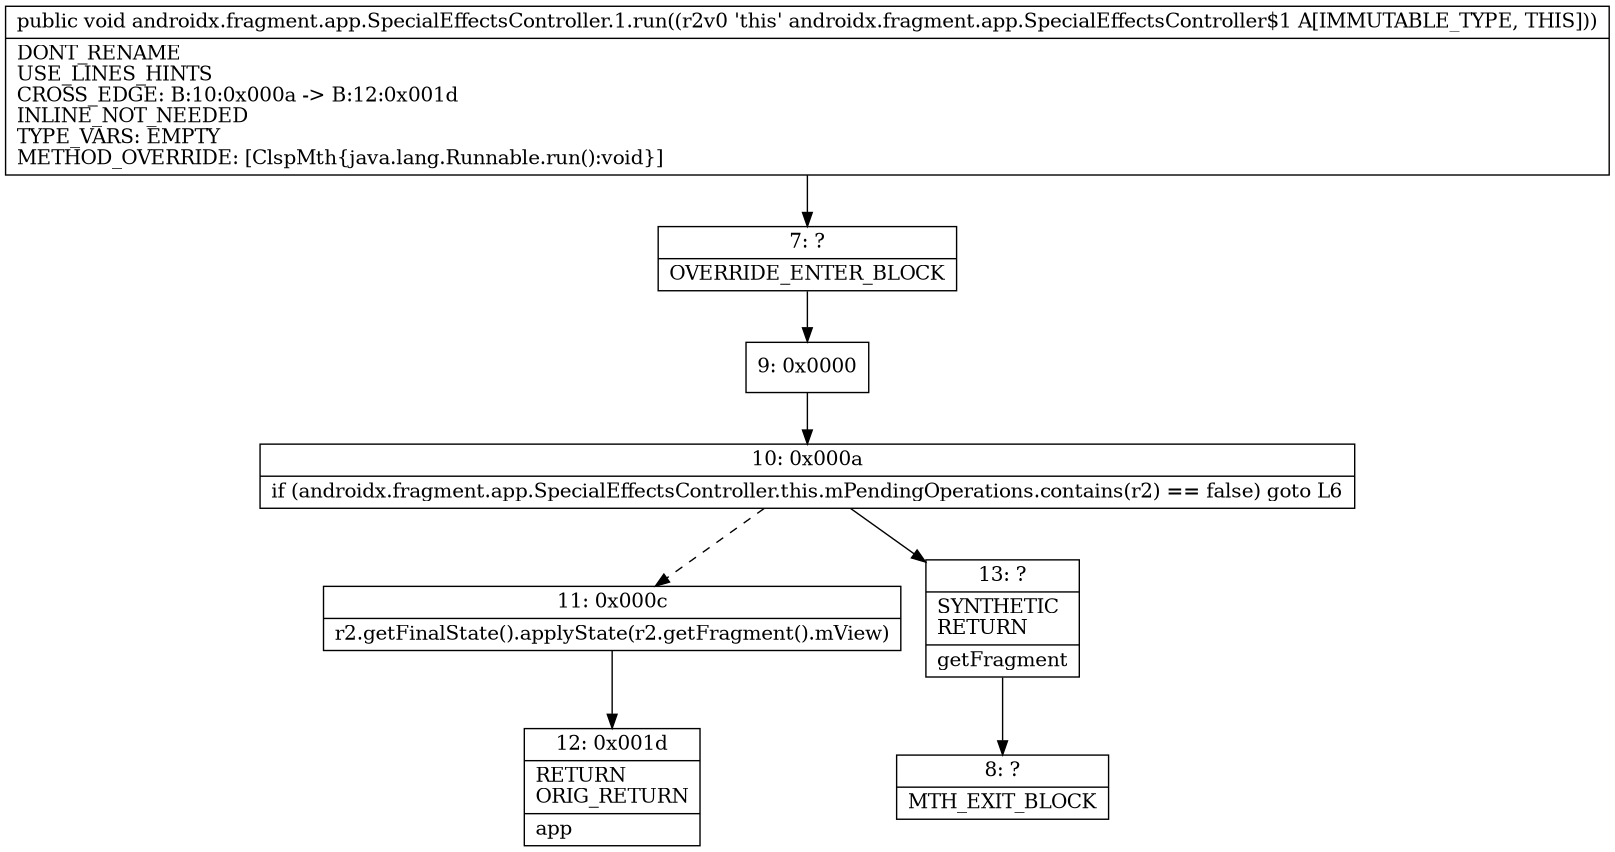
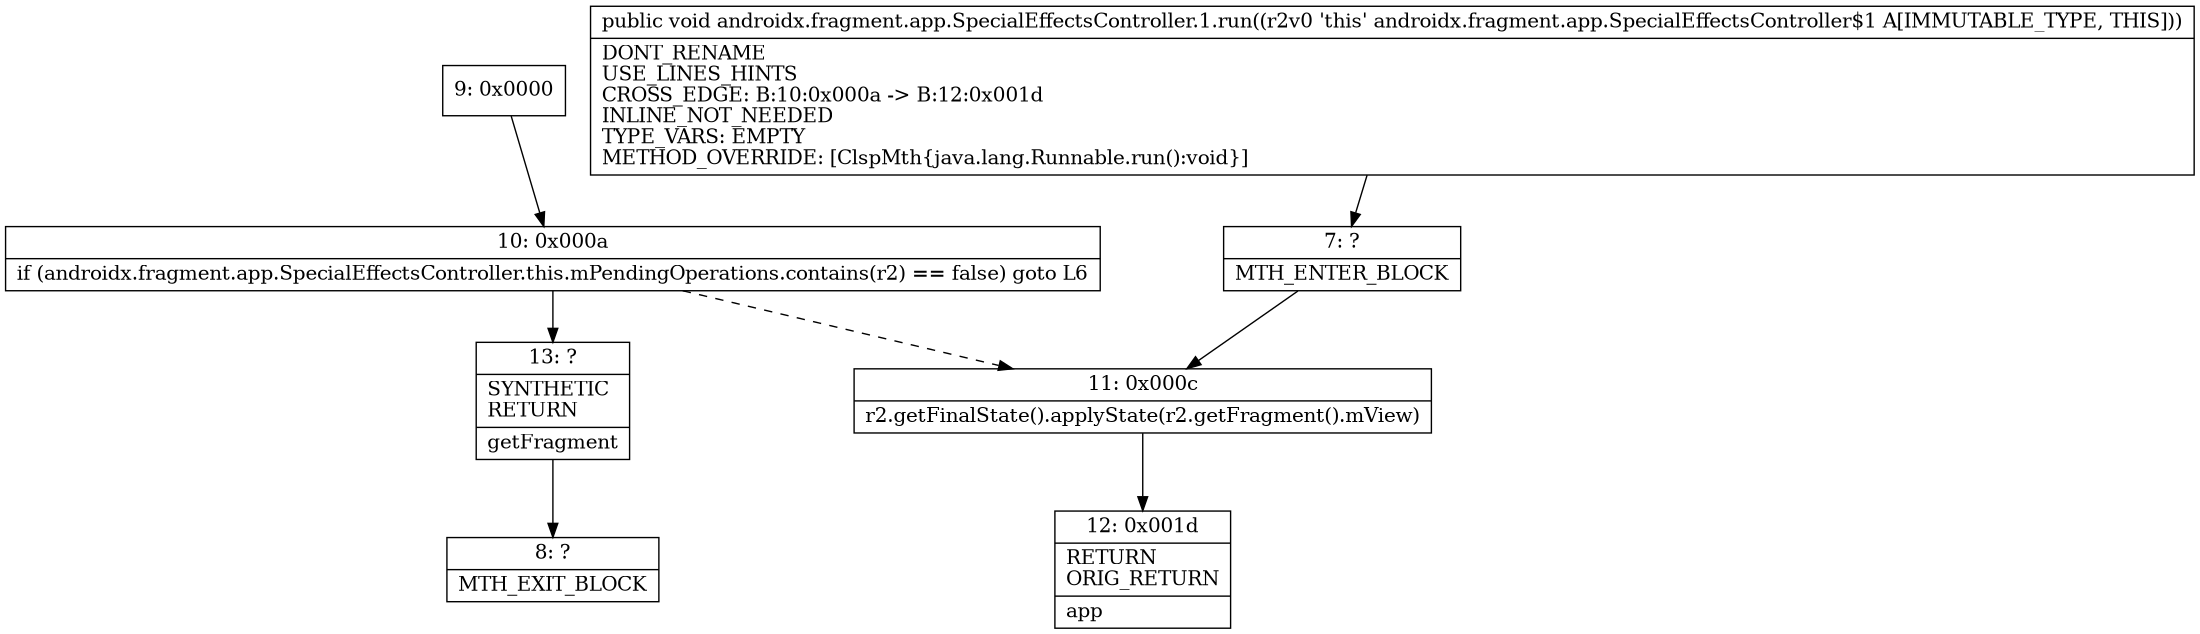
(807, 274) -> (1342, 274)
(807, 309) -> (1248, 326)
